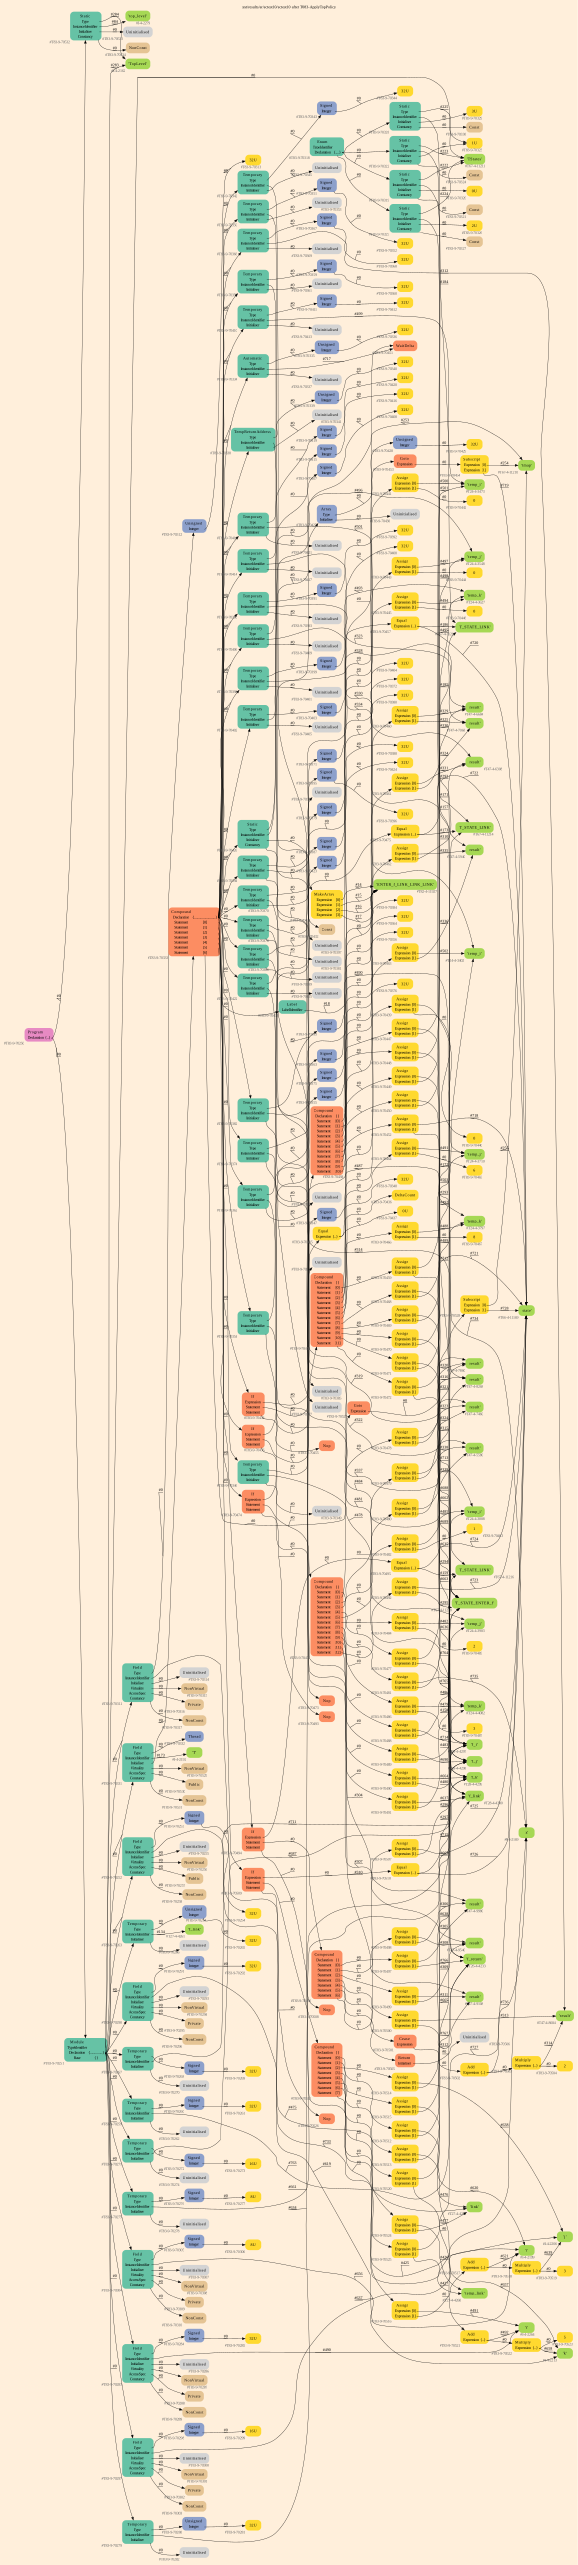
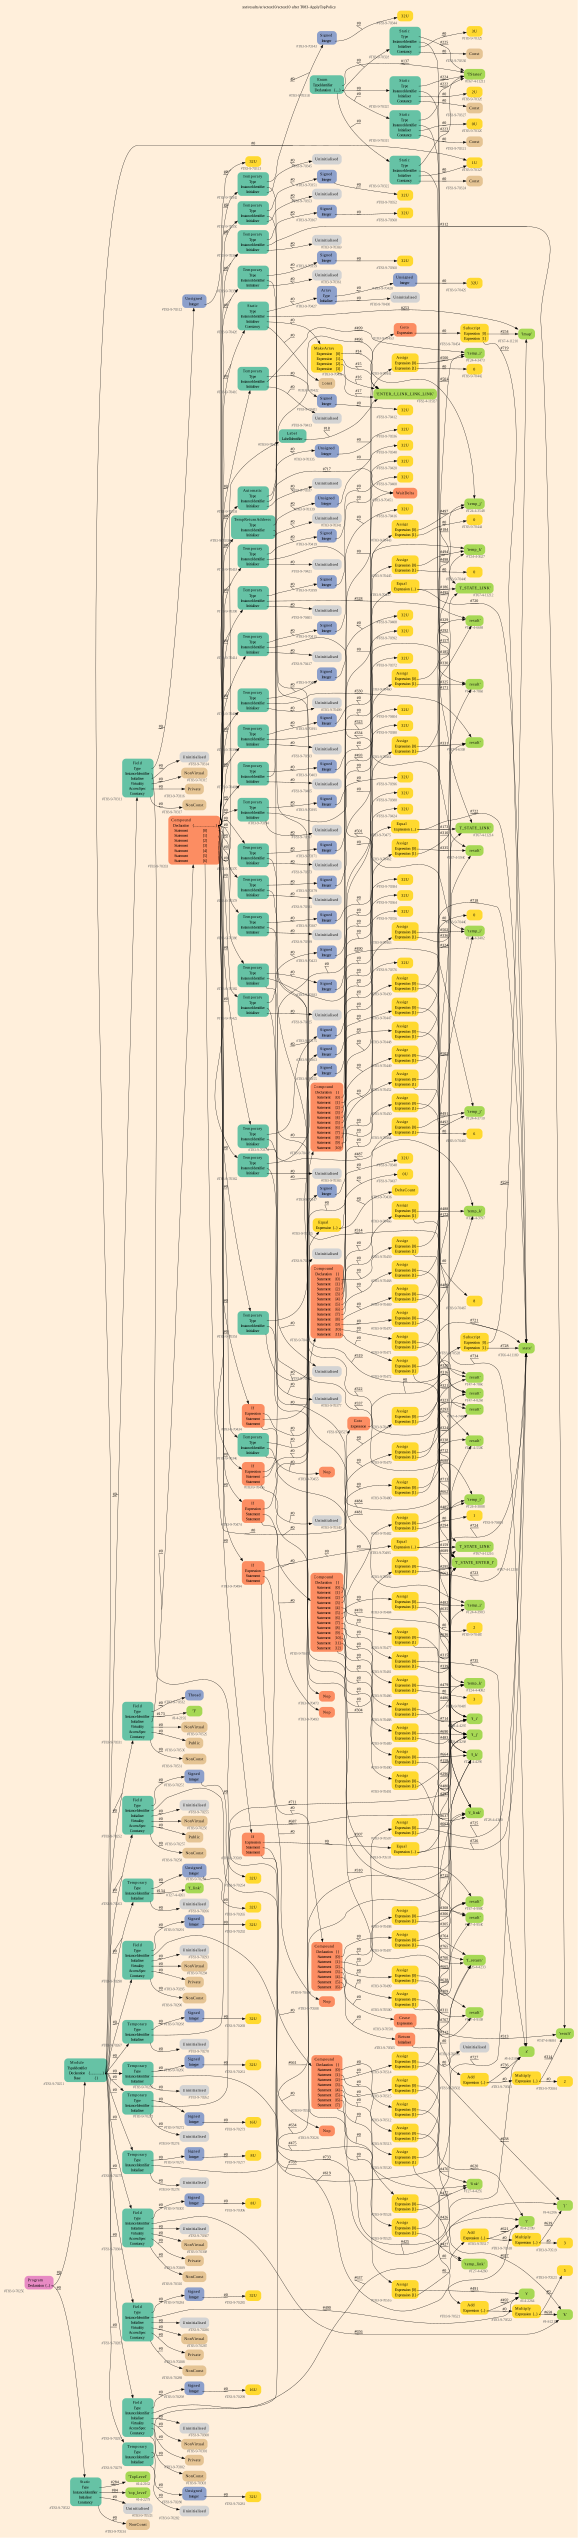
none -> (395, 64)
(109, 1053) -> none
